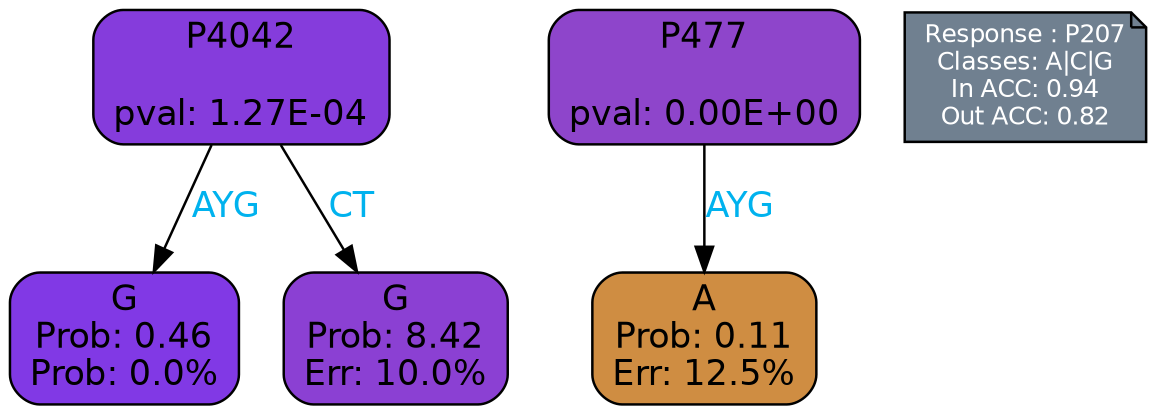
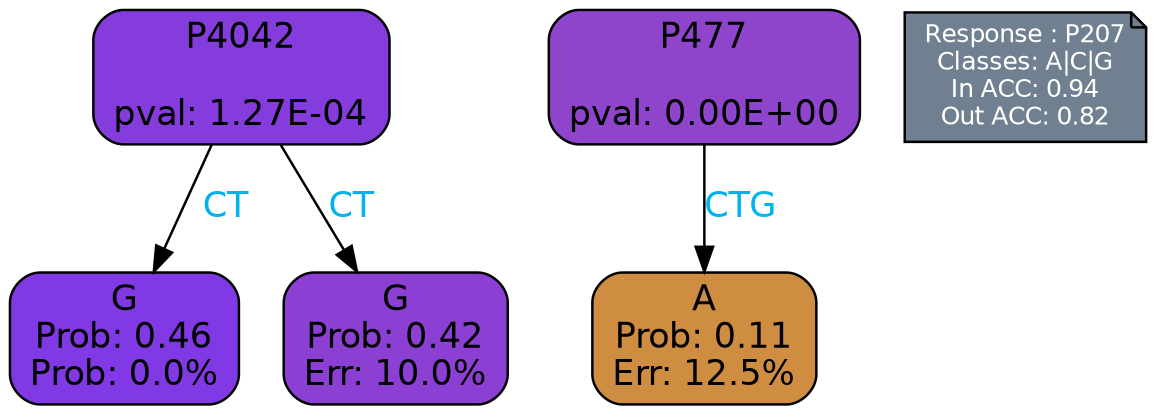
(226, 208) -> (226, 208)
(740, 208) -> (740, 208)
(396, 338) -> (396, 338)
